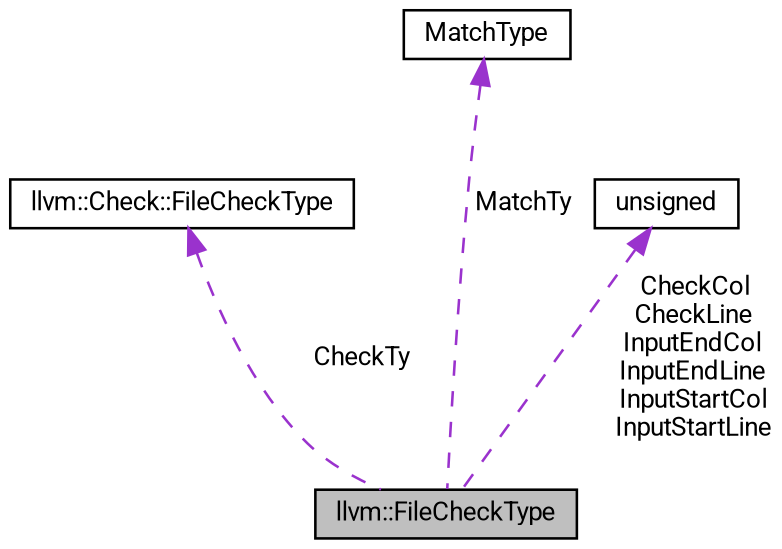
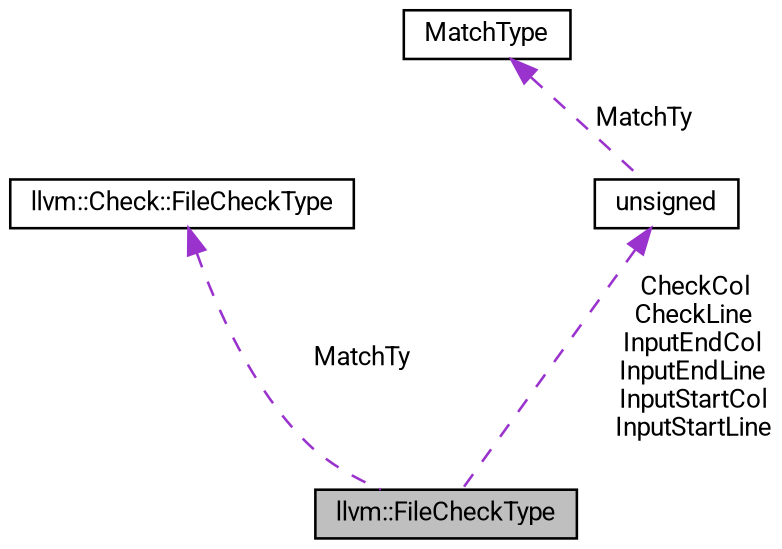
(460, 287) -> (586, 128)
(359, 359) -> (359, 359)
